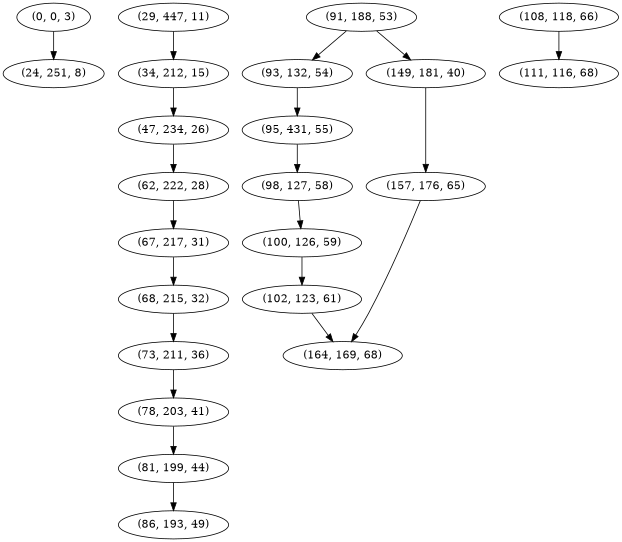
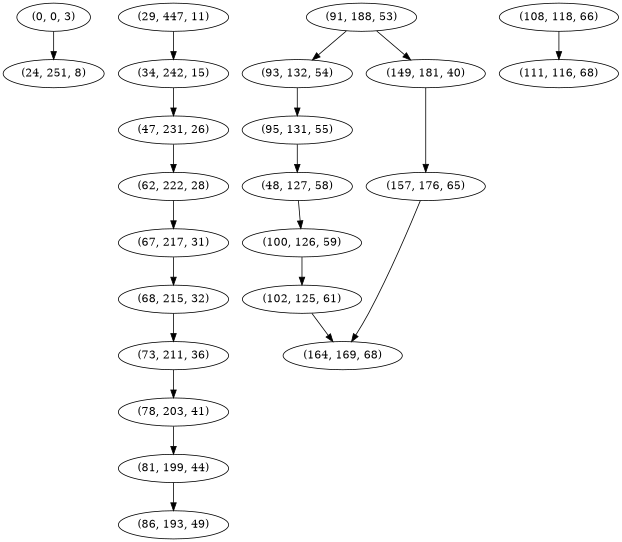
(174, 74) -> (174, 74)
(174, 130) -> (174, 130)
(297, 130) -> (297, 130)
(297, 186) -> (297, 186)
(302, 299) -> (302, 299)
